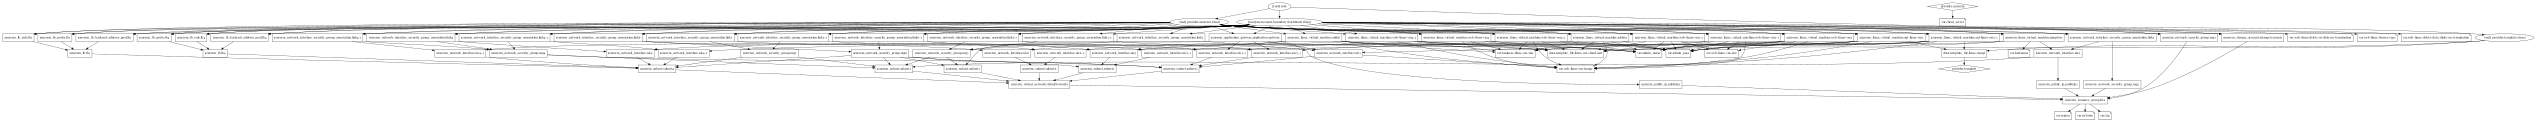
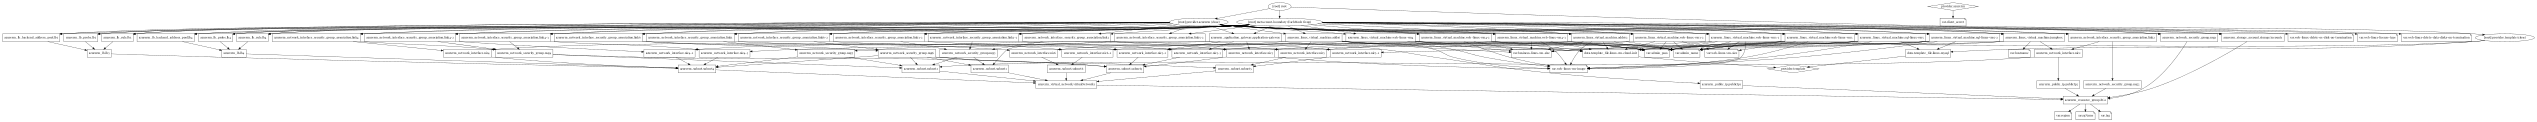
none -> (1693, 62)
